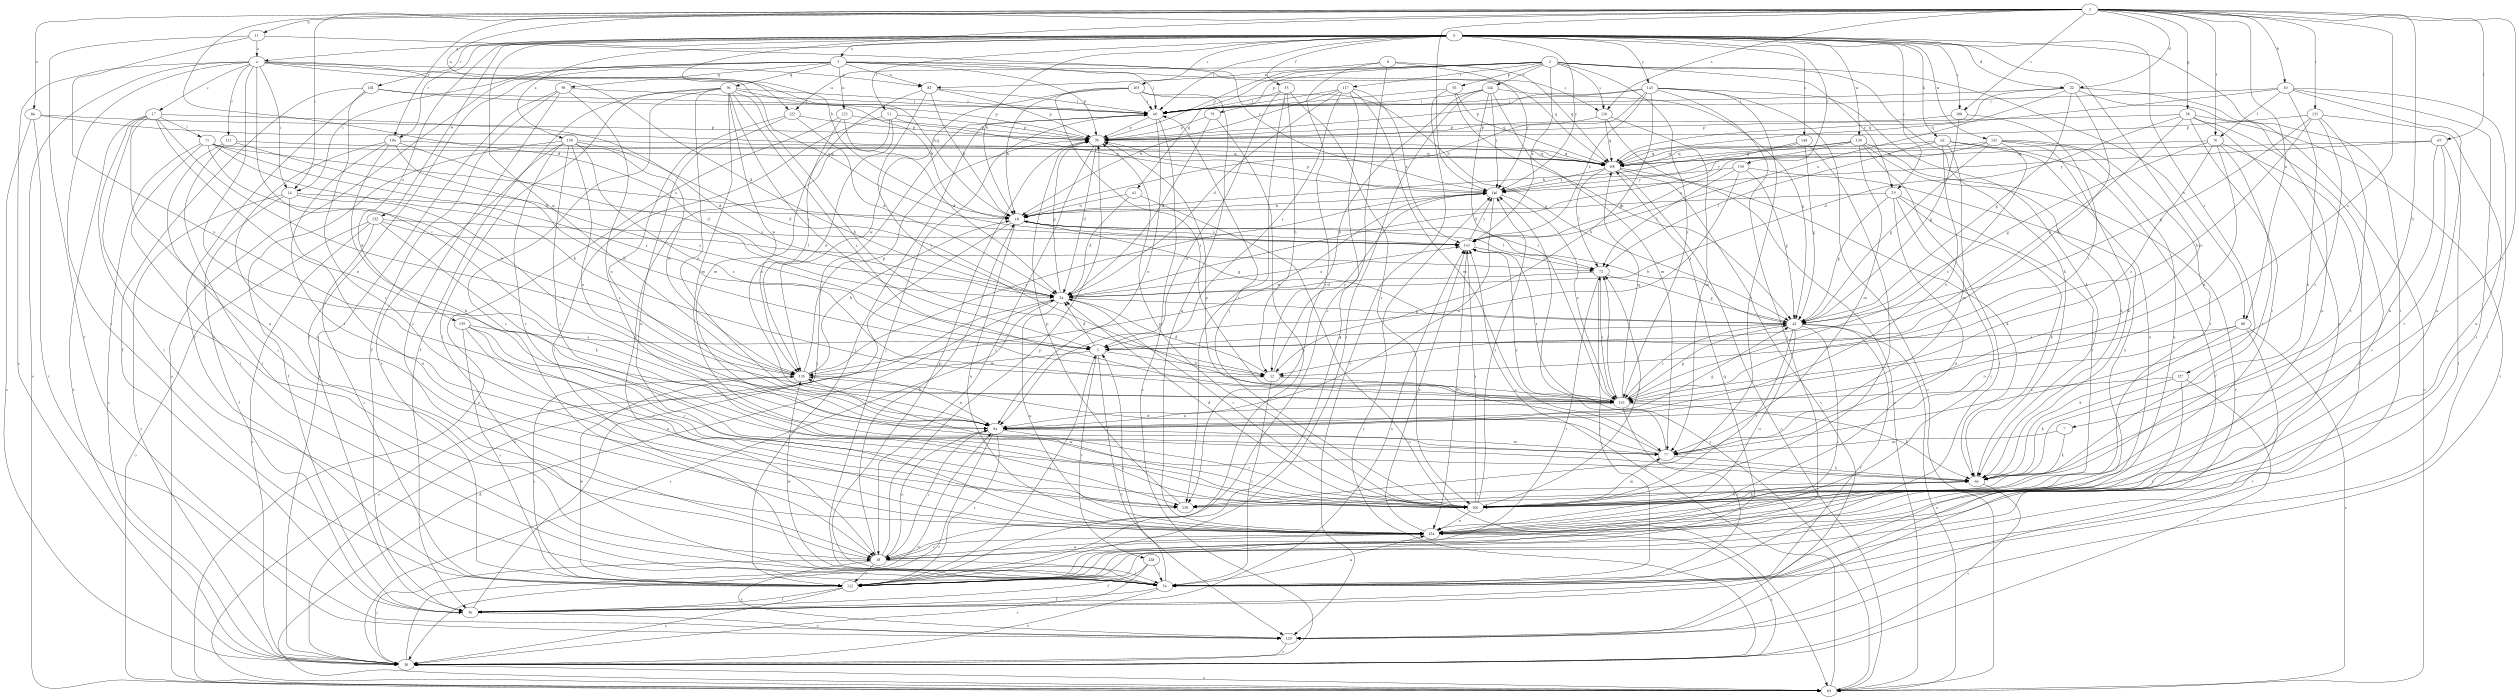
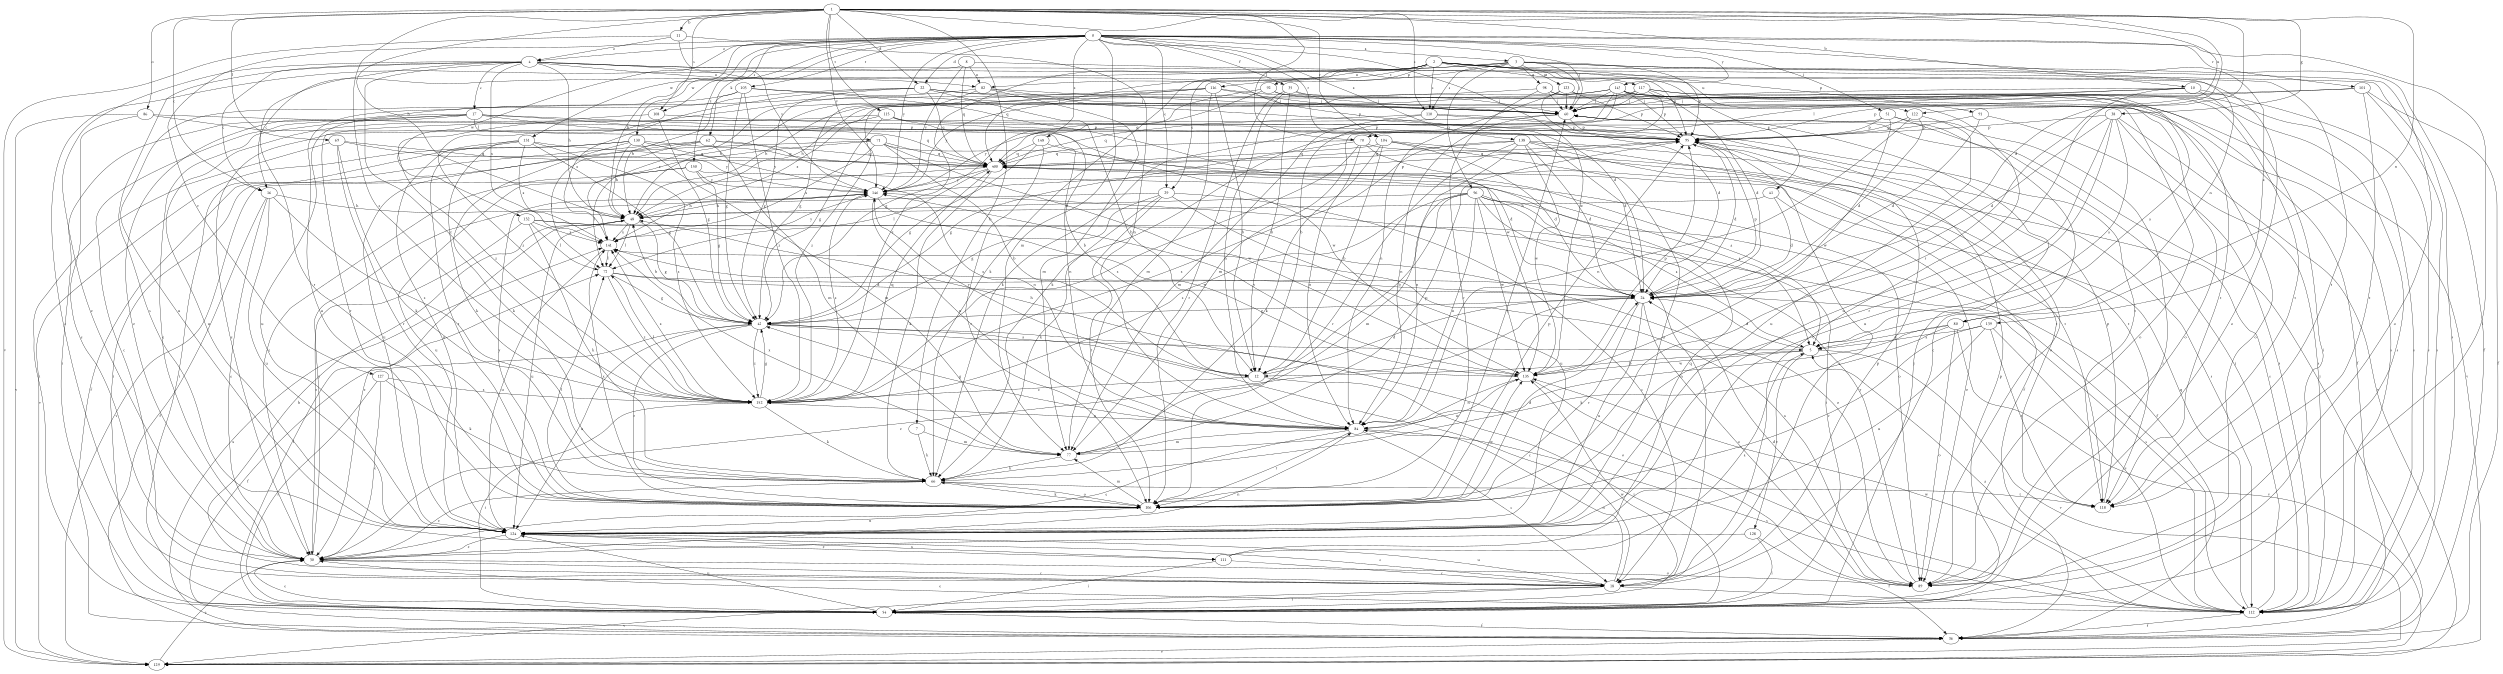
(940, 101) -> (1566, 100)
(1915, 127) -> none
(1531, 163) -> none
(2132, 370) -> (441, 423)
(1409, 415) -> (867, 547)
(1124, 479) -> none
